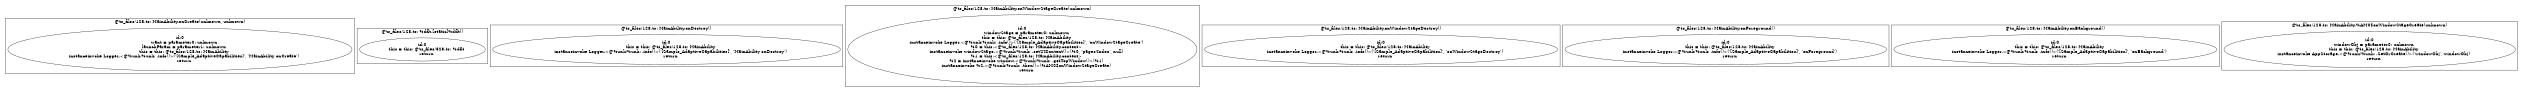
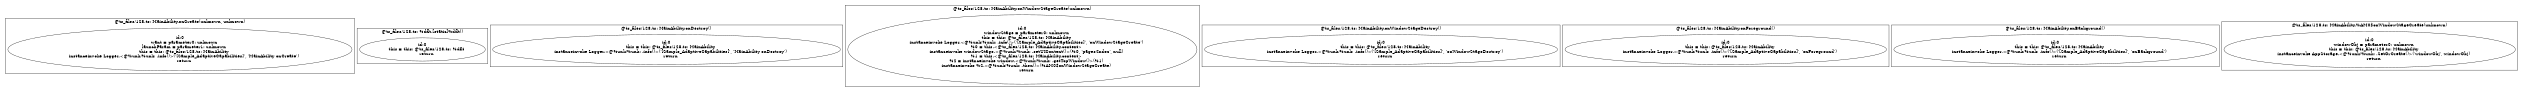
(422, 49) -> (422, 49)
